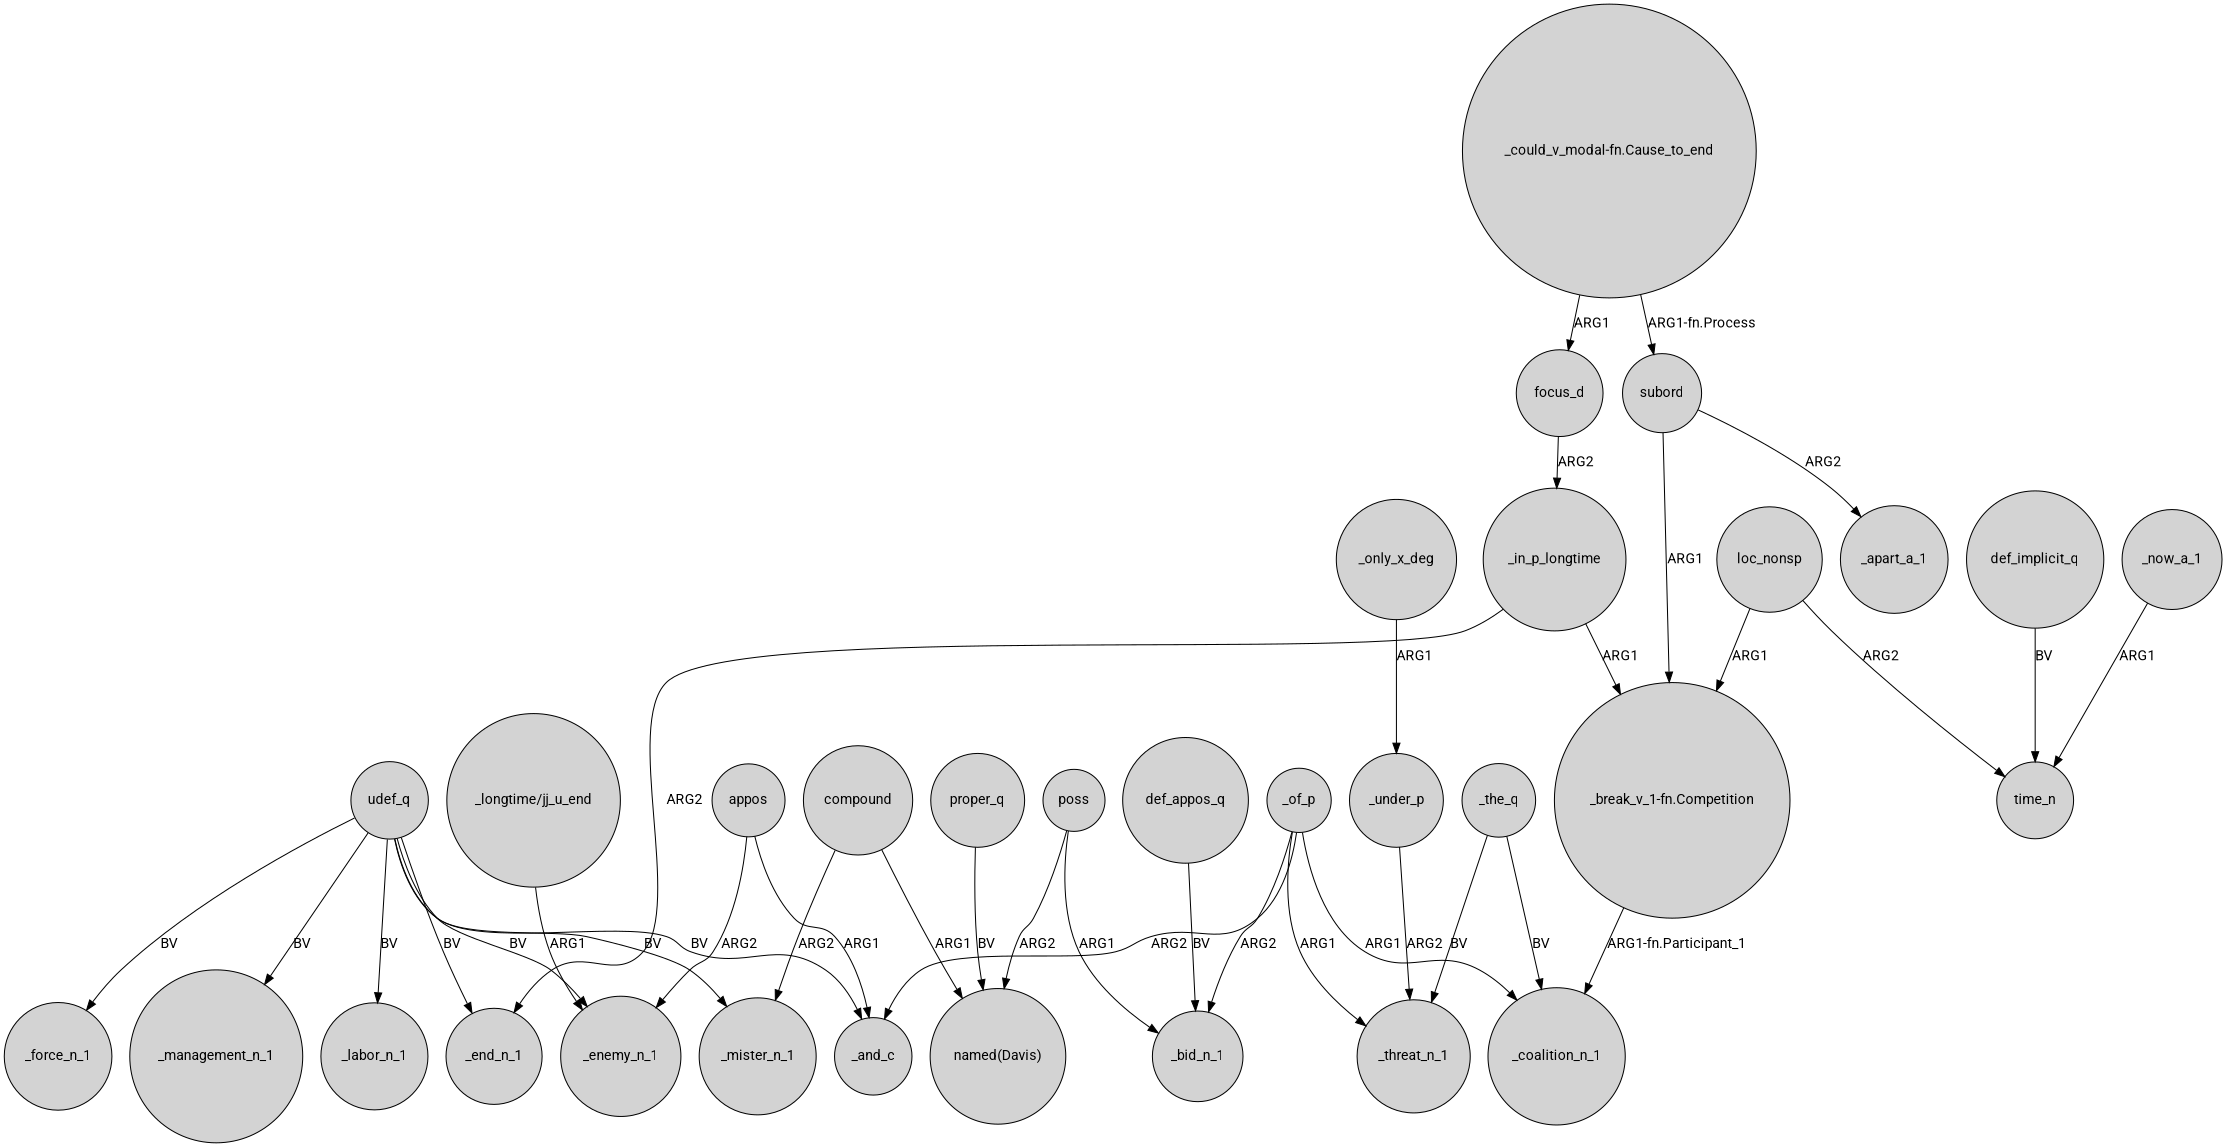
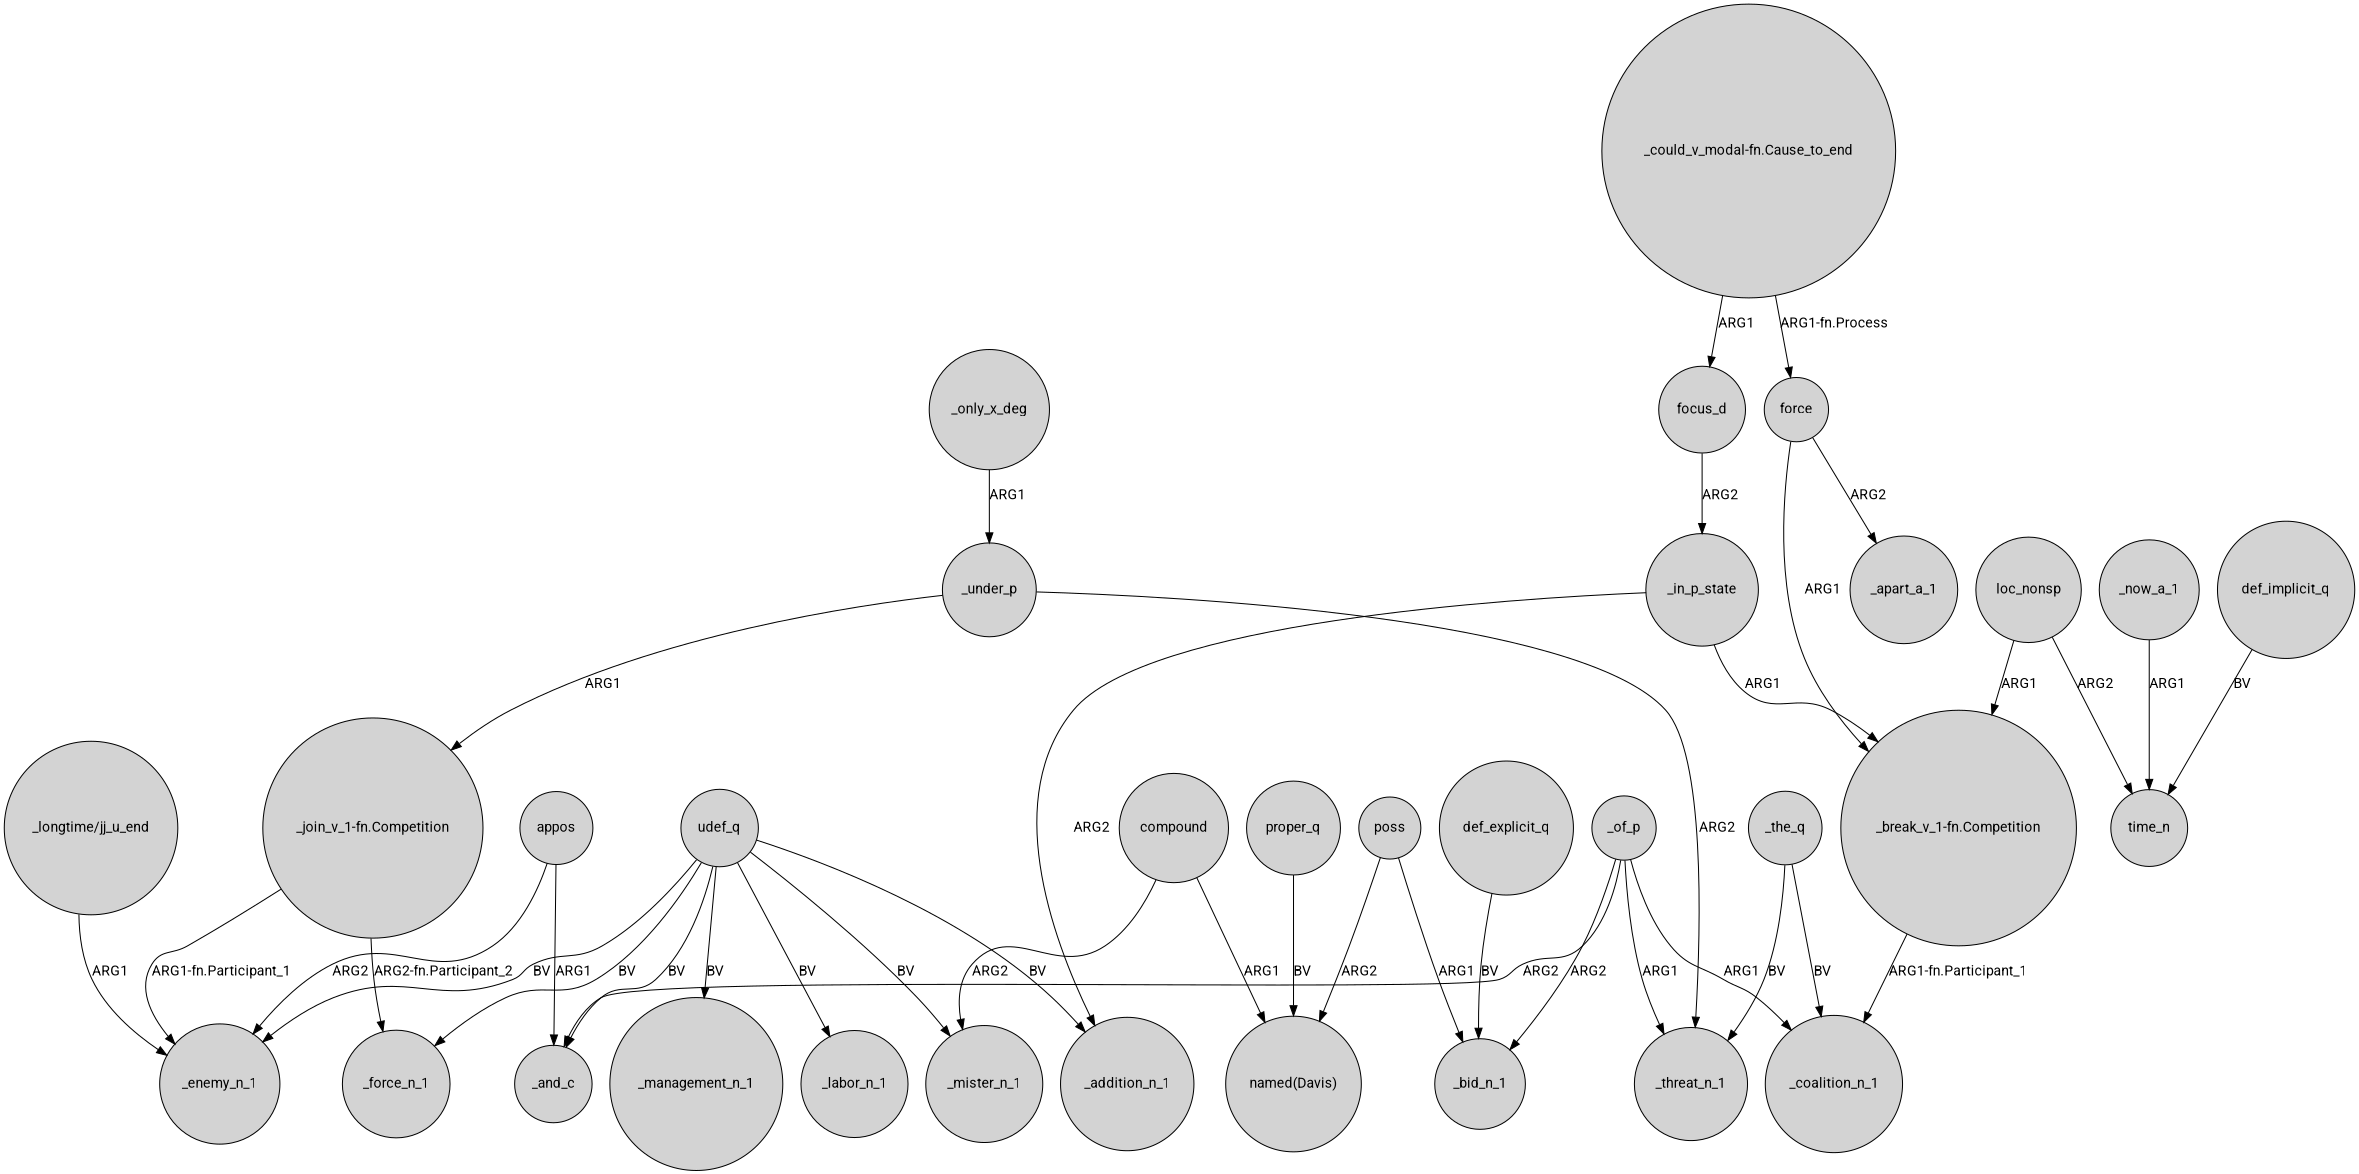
(1662, 393) -> (1796, 410)
(1555, 560) -> (1702, 590)
(1186, 800) -> (1506, 828)
none -> (373, 828)
(494, 1056) -> (1127, 1084)
